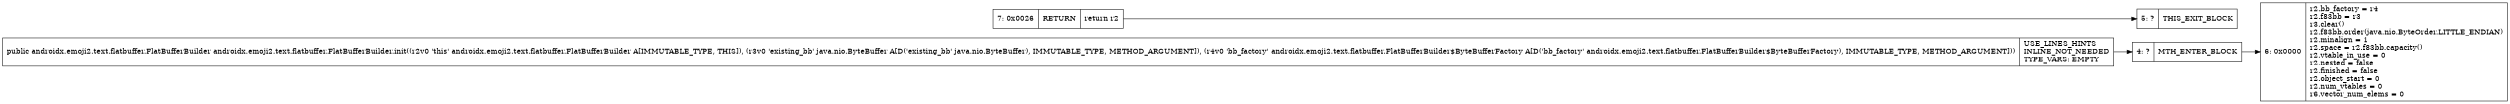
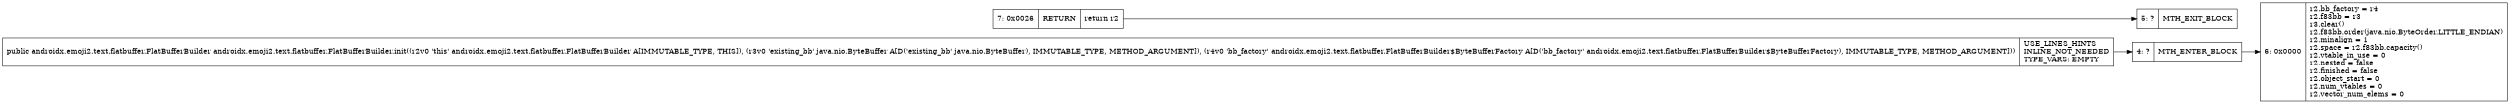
(2198, 19) -> (2198, 19)
(2357, 94) -> (2357, 94)
